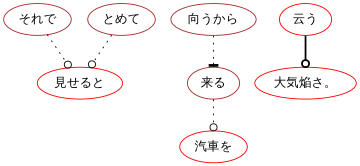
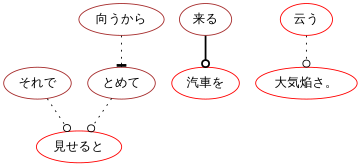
(306, 48) -> (306, 48)
(214, 49) -> (122, 49)
(214, 112) -> (206, 48)
